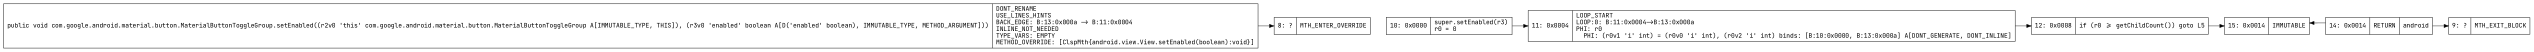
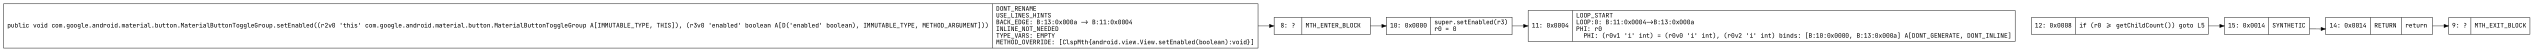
(2320, 23) -> (2315, 29)
(1333, 26) -> (1333, 26)
none -> (1376, 26)
(2021, 26) -> none
(2289, 26) -> (2289, 26)
(2416, 26) -> (2416, 26)
